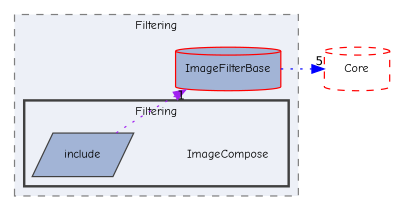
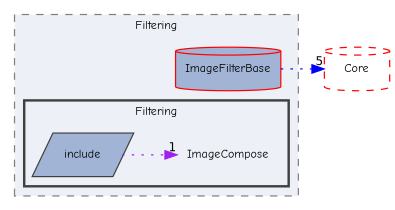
(145, 114) -> (143, 155)
